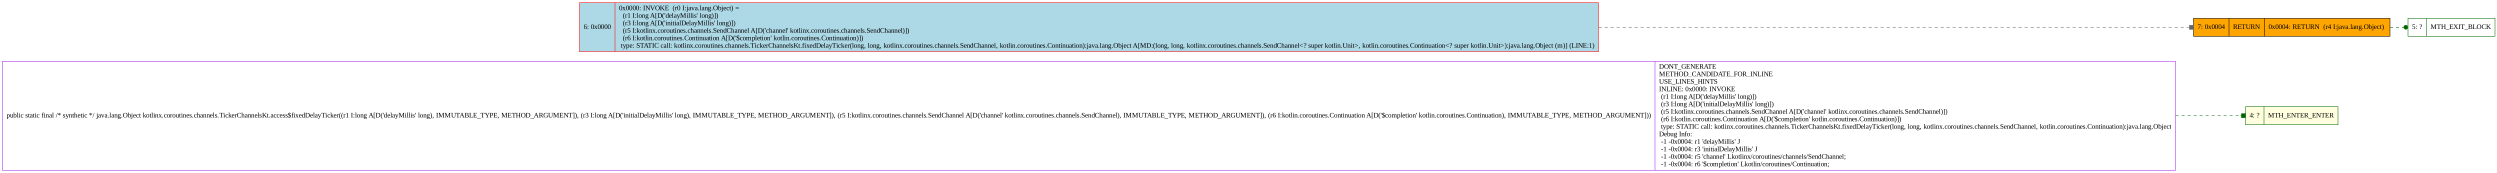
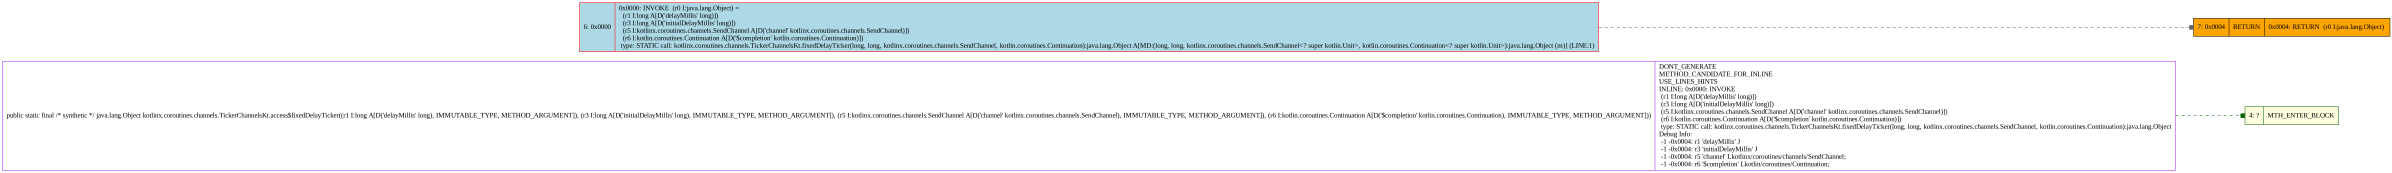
(2327, 27) -> (2327, 27)
(2452, 27) -> none
(2301, 116) -> (2301, 116)
